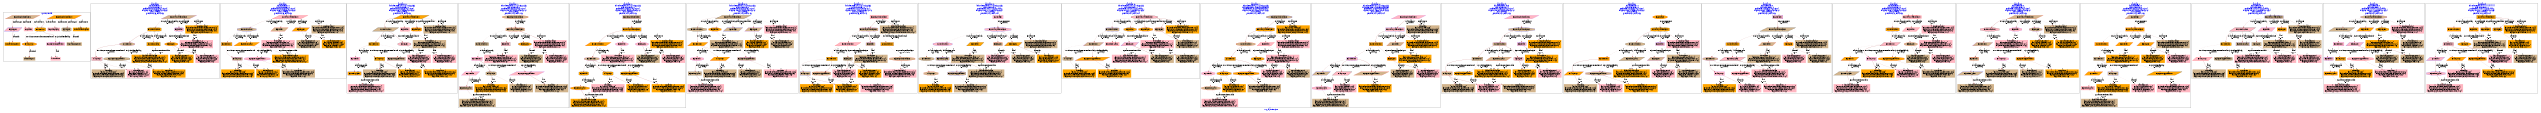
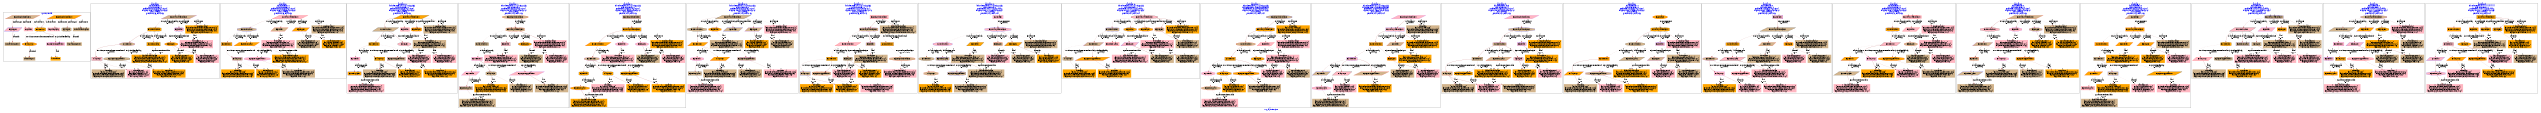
(81, 29) -> (81, 29)
(13, 44) -> (13, 44)
(56, 59) -> (56, 59)
